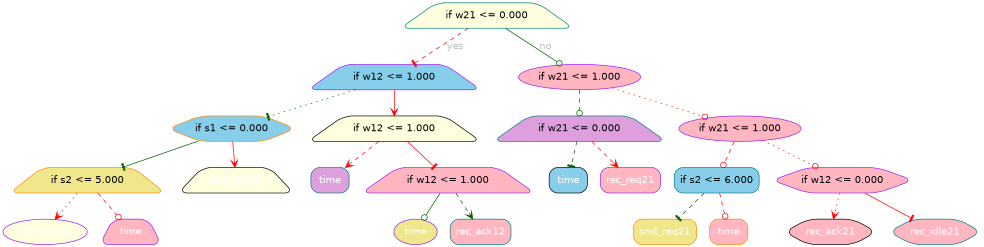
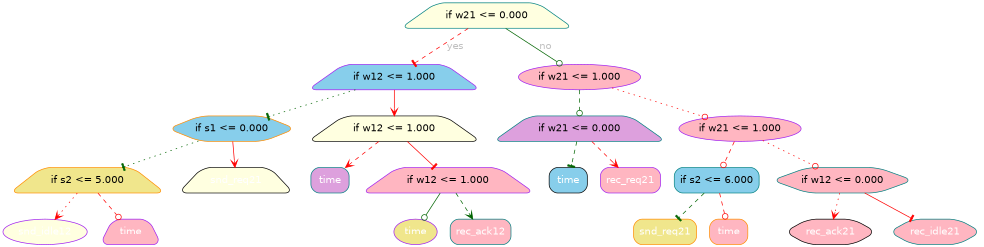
(162, 154) -> (162, 154)
(843, 180) -> (843, 180)
